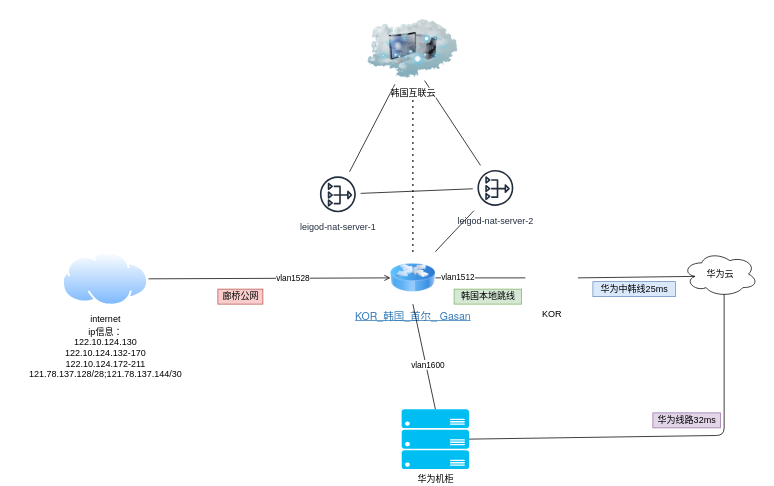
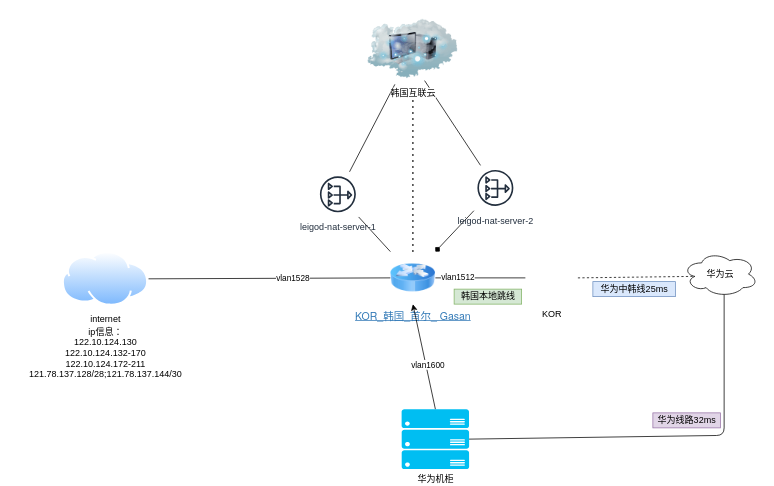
(417, 191) -> (374, 234)
(438, 249) -> (440, 247)
(634, 277) -> (634, 277)
(385, 278) -> (386, 278)
(240, 297) -> none
(414, 308) -> (414, 310)
